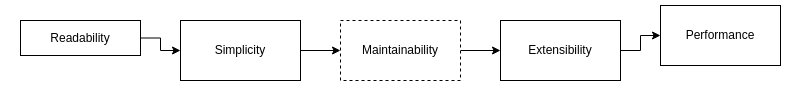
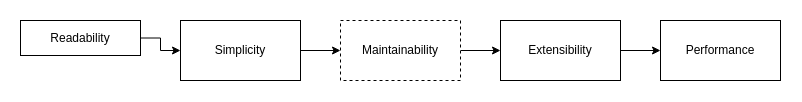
(721, 36) -> (721, 51)
